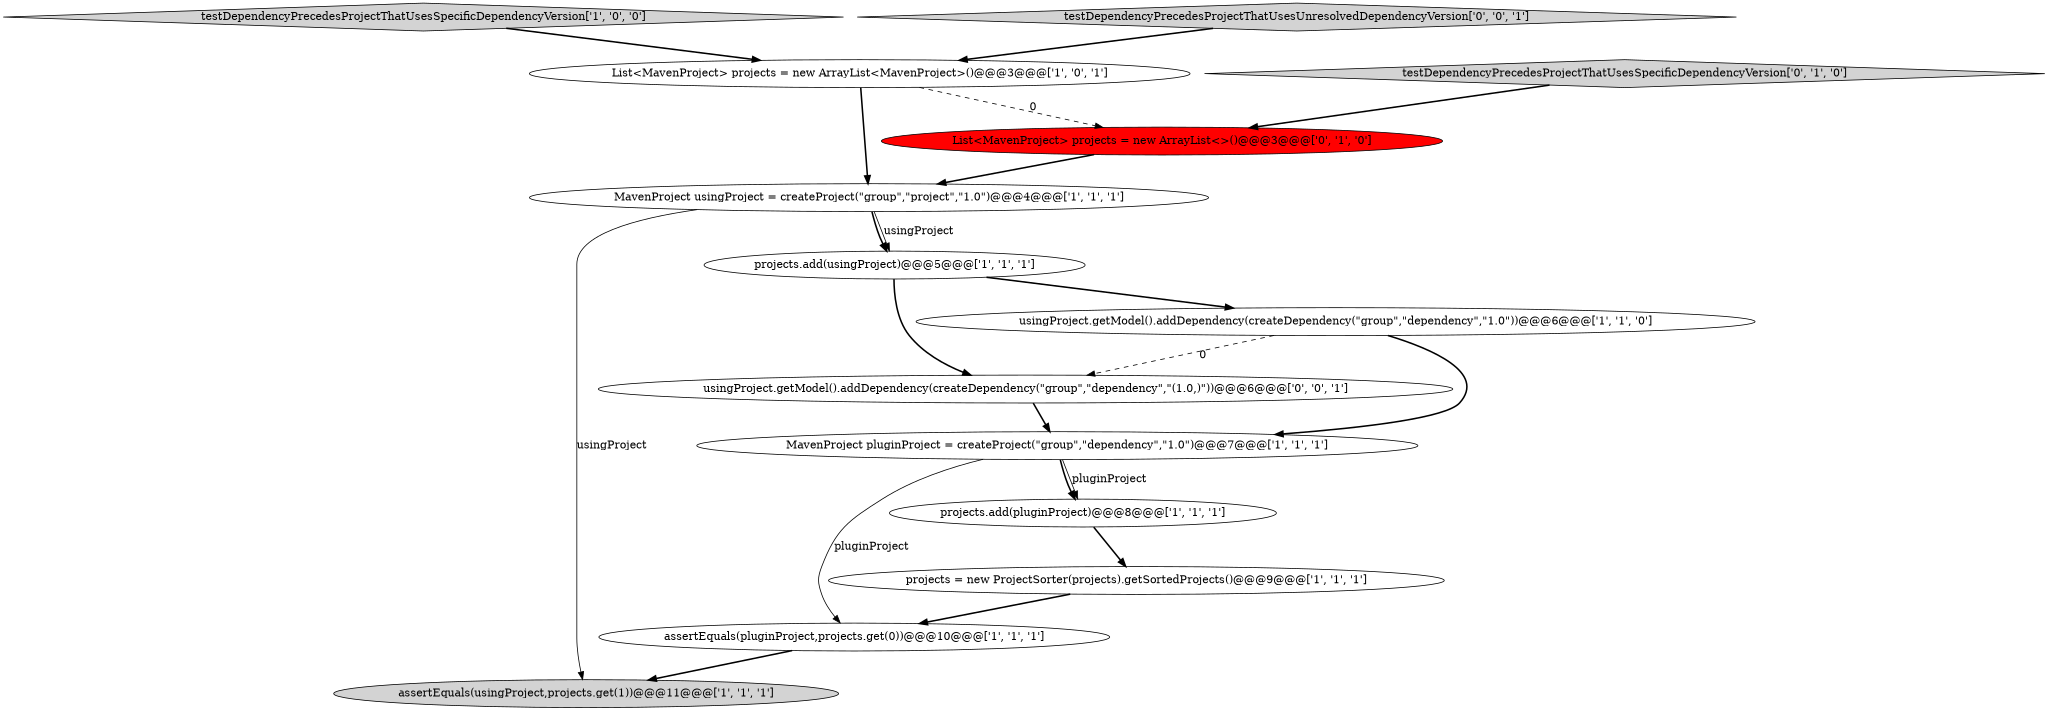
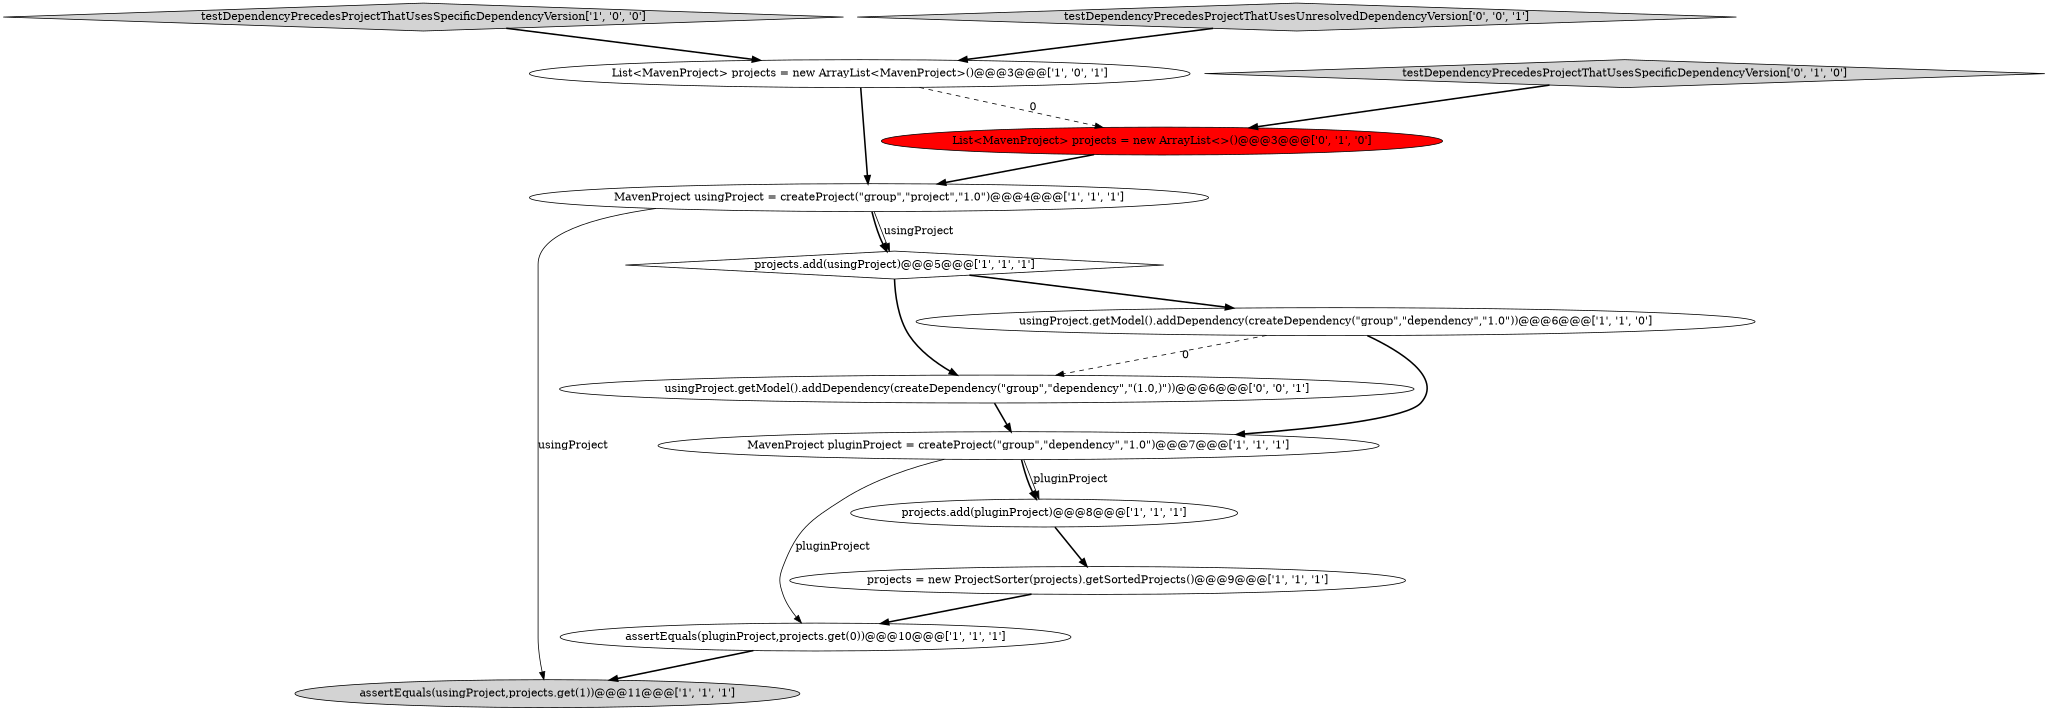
(895, 265) -> (895, 265)
